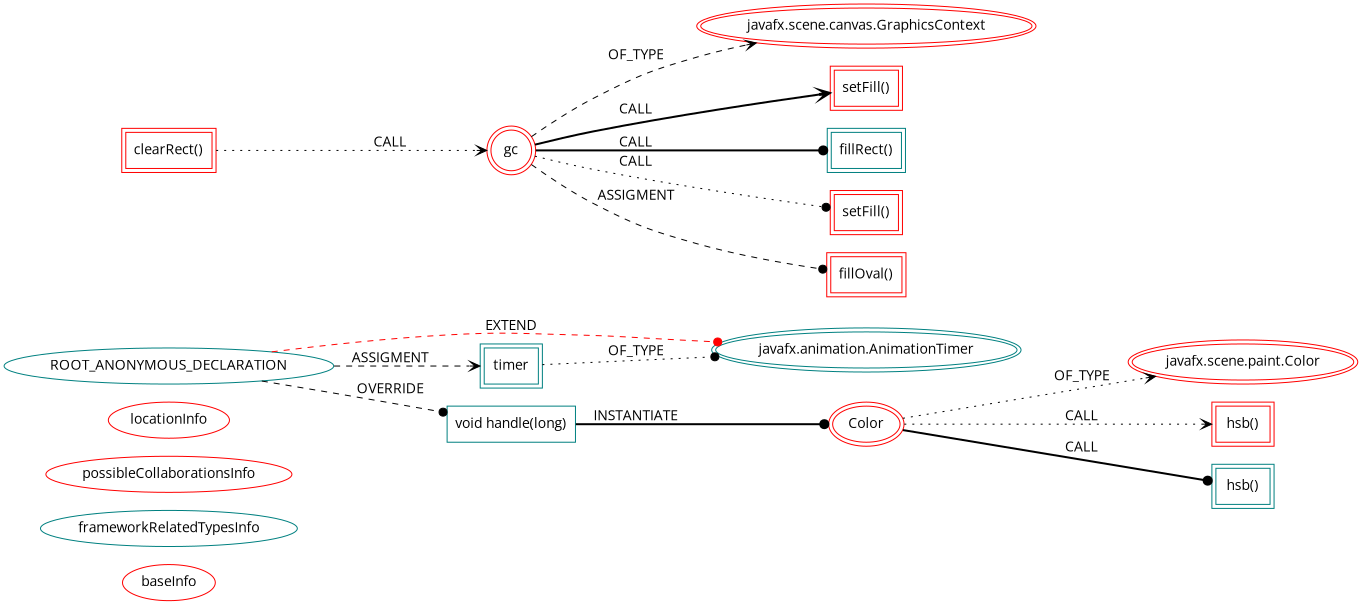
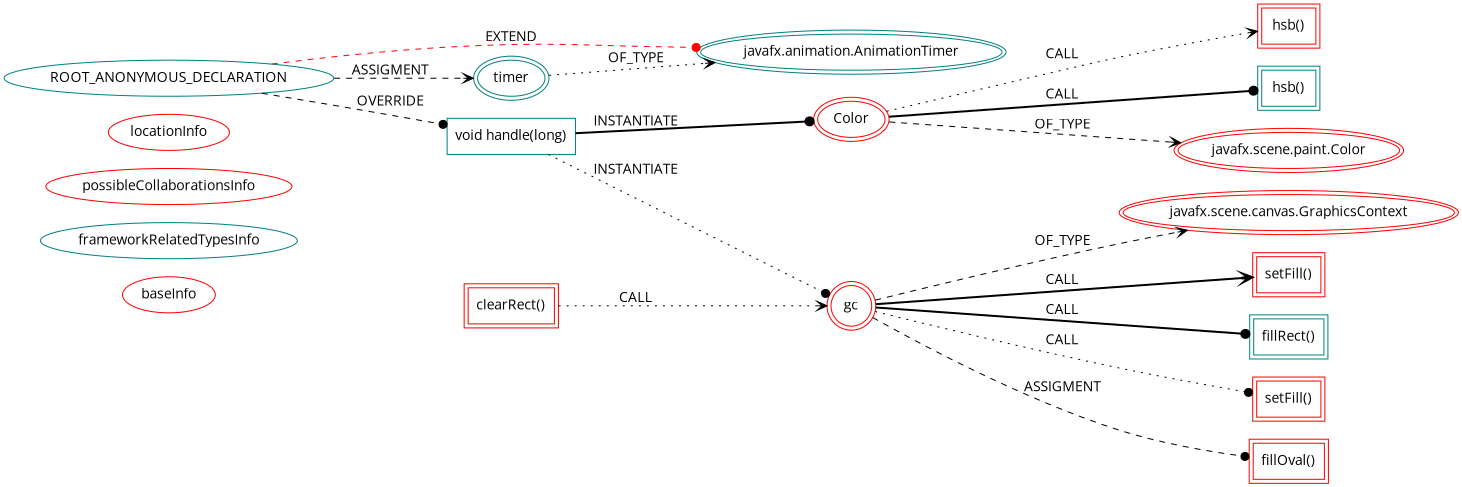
none -> (685, 223)
(627, 361) -> (627, 69)
(511, 366) -> (511, 78)
(1024, 398) -> (1030, 132)
